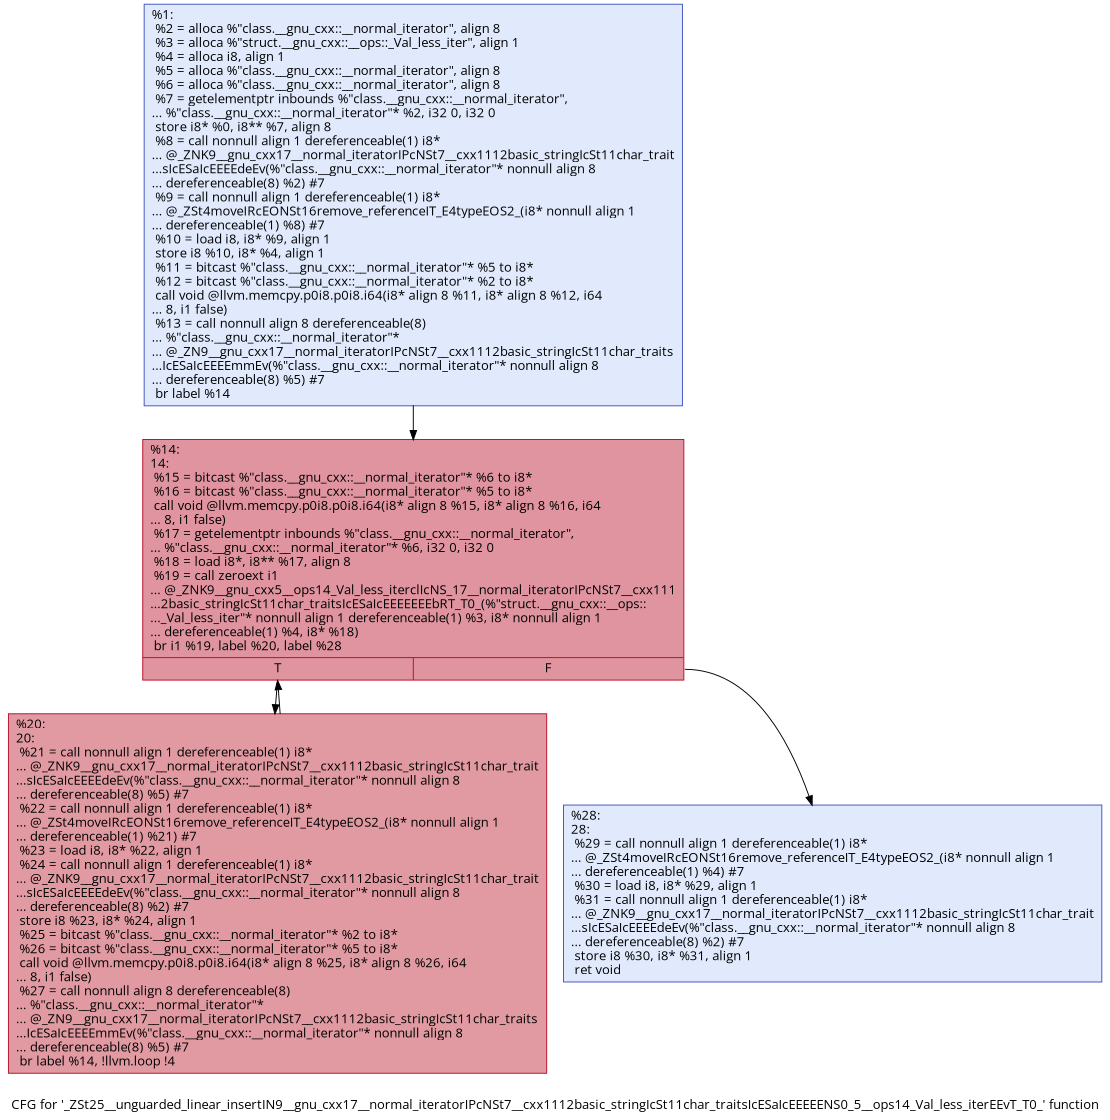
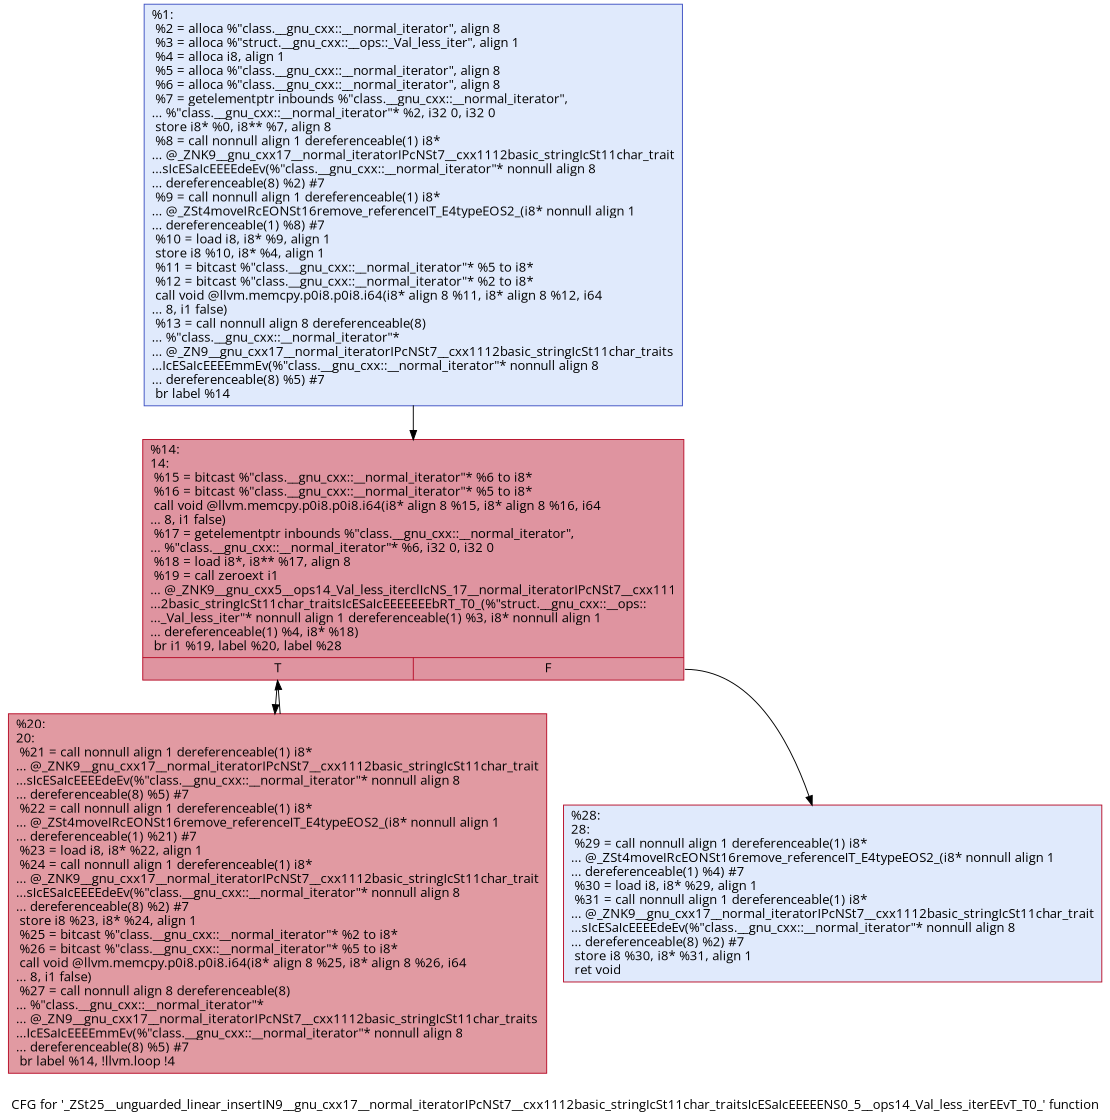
(833, 894) -> (833, 894)
